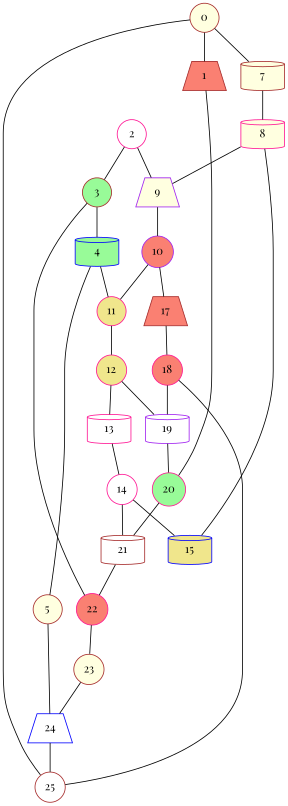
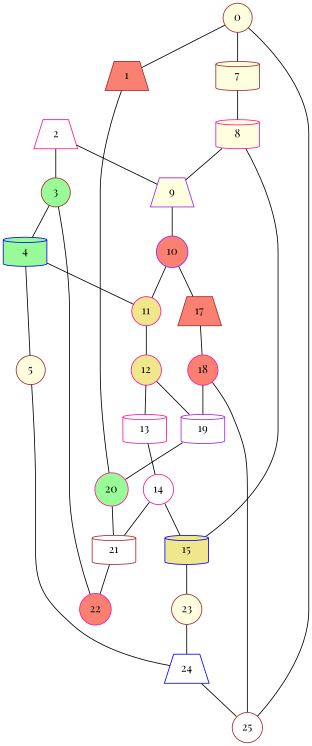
(132, 134) -> (56, 134)
(91, 639) -> (187, 579)
